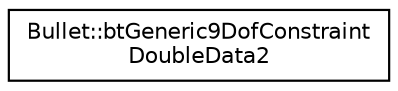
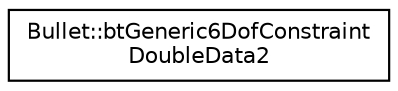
(199, 45) -> (199, 45)
